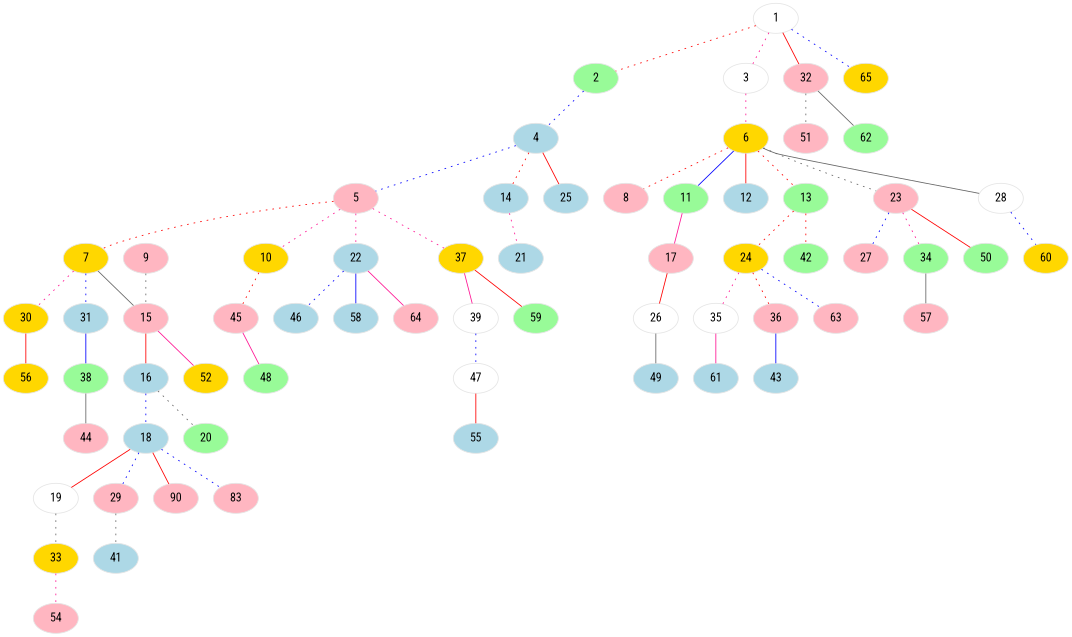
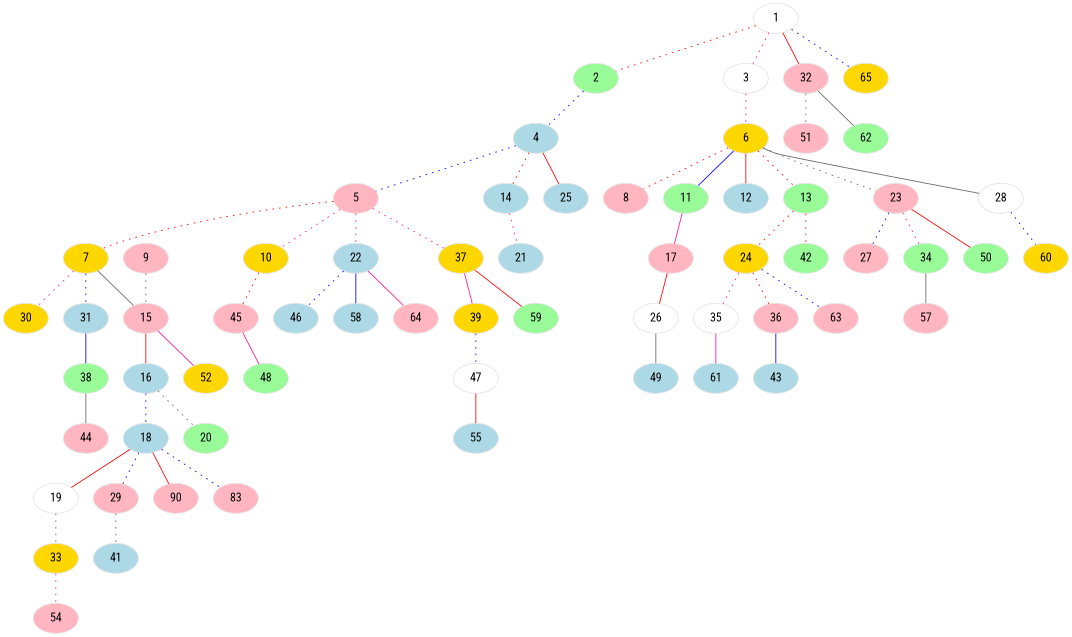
(476, 318) -> (476, 318)
(26, 378) -> none
